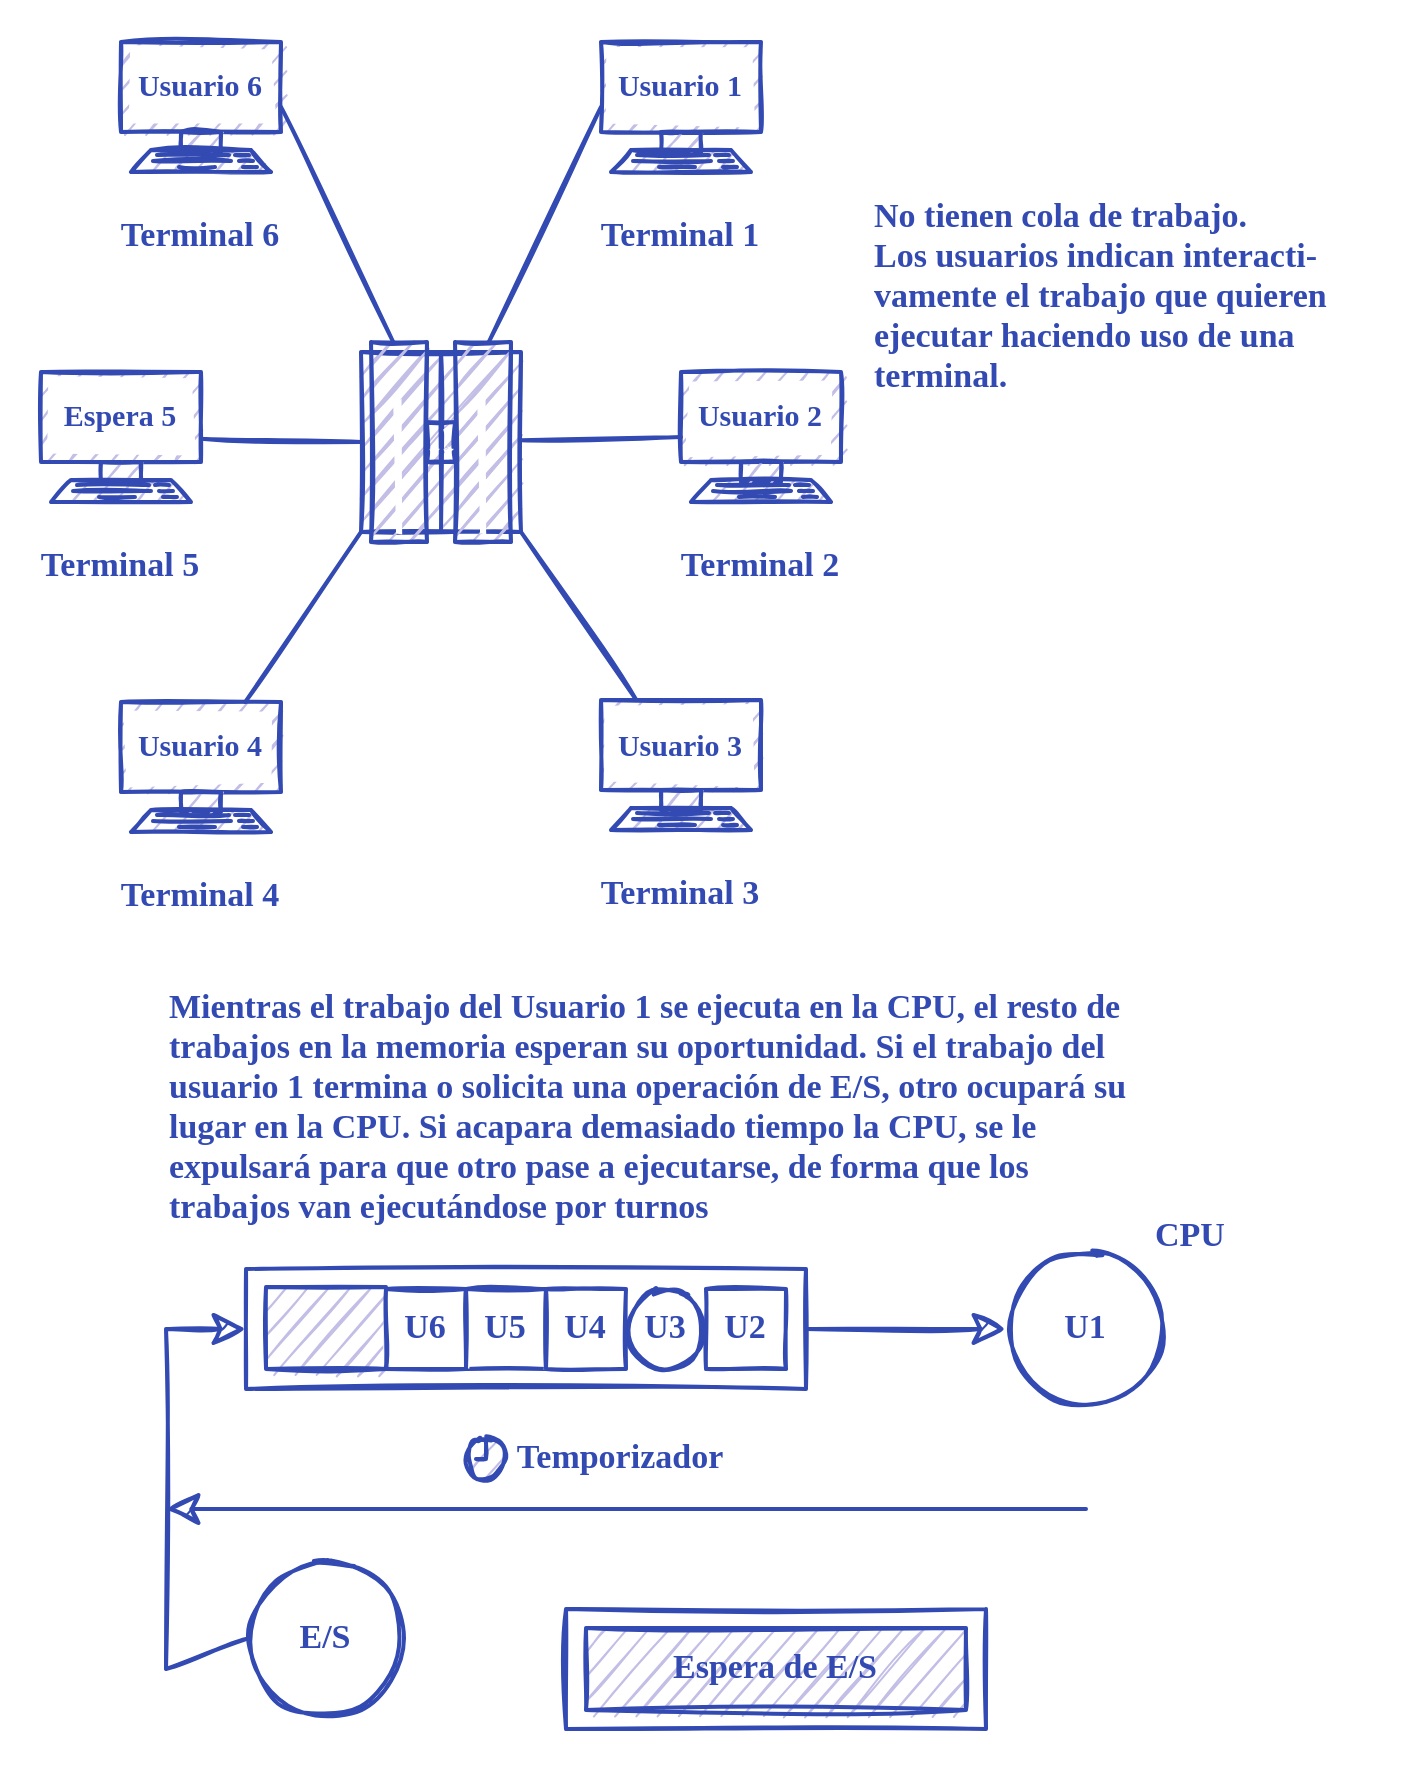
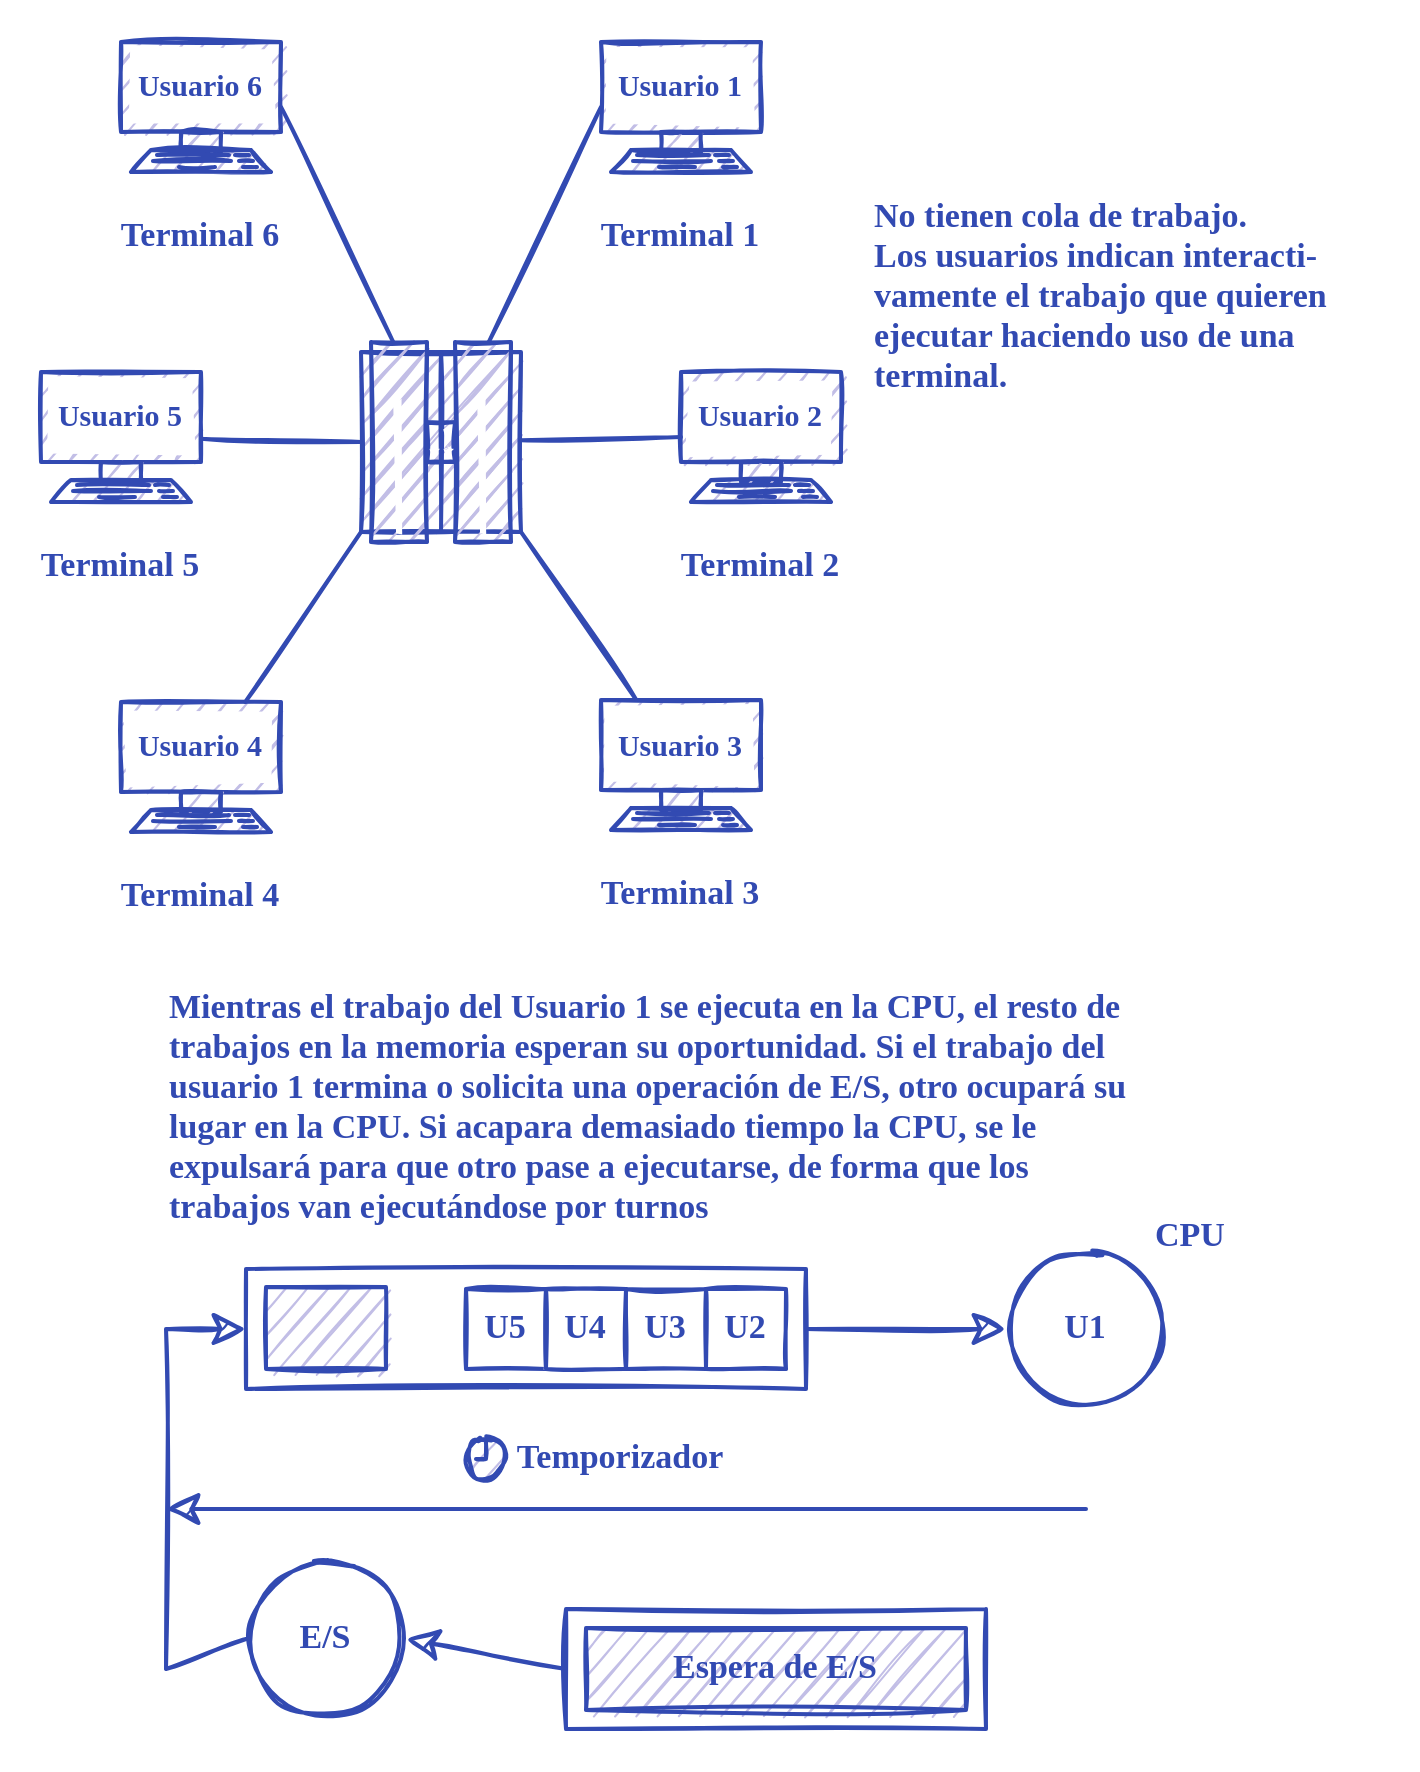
(120, 416) -> (120, 416)
(426, 1329) -> none
(666, 1329) -> (666, 1329)
none -> (495, 1656)
